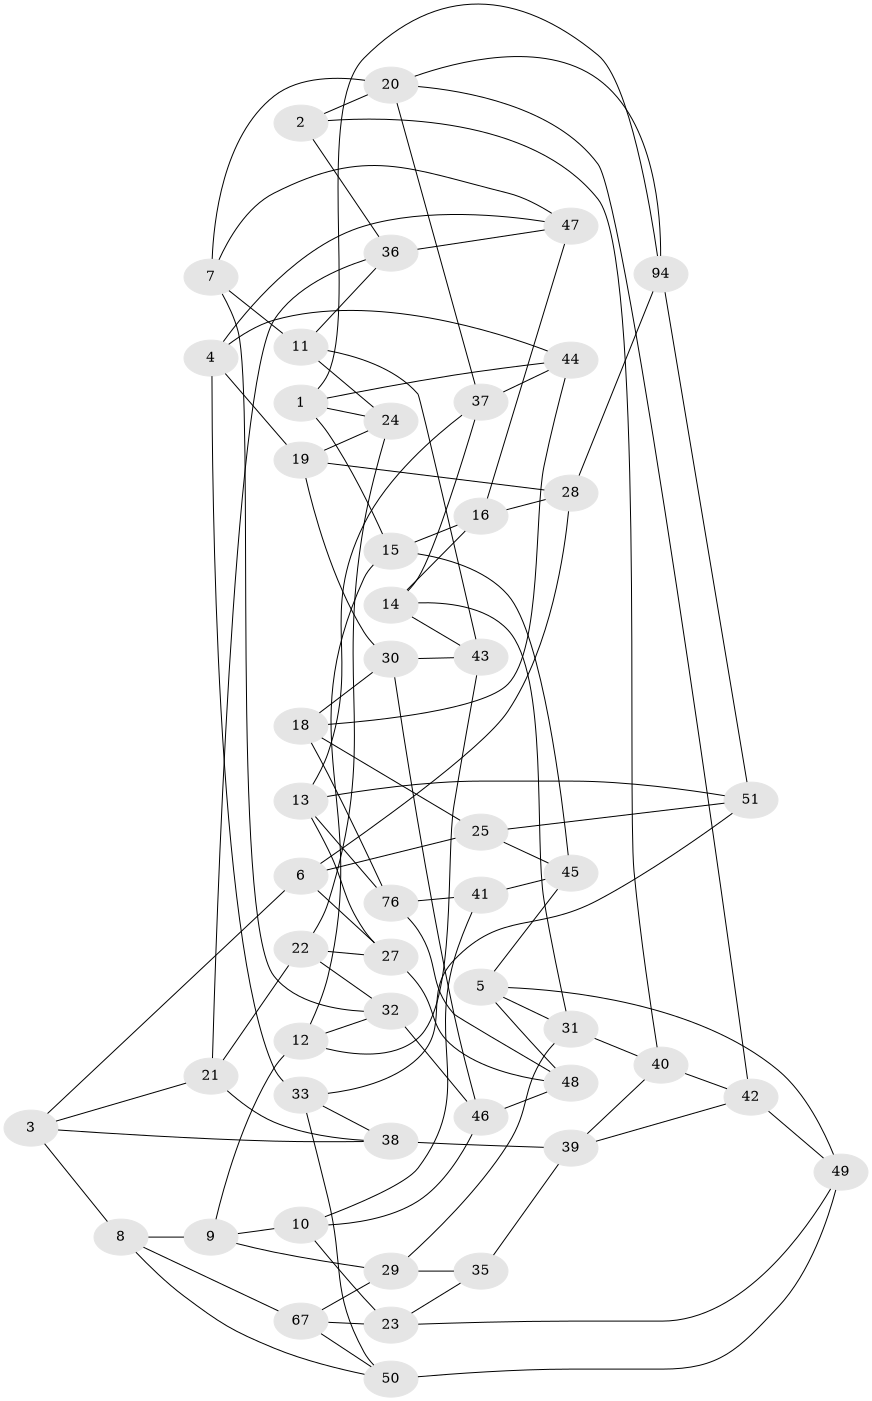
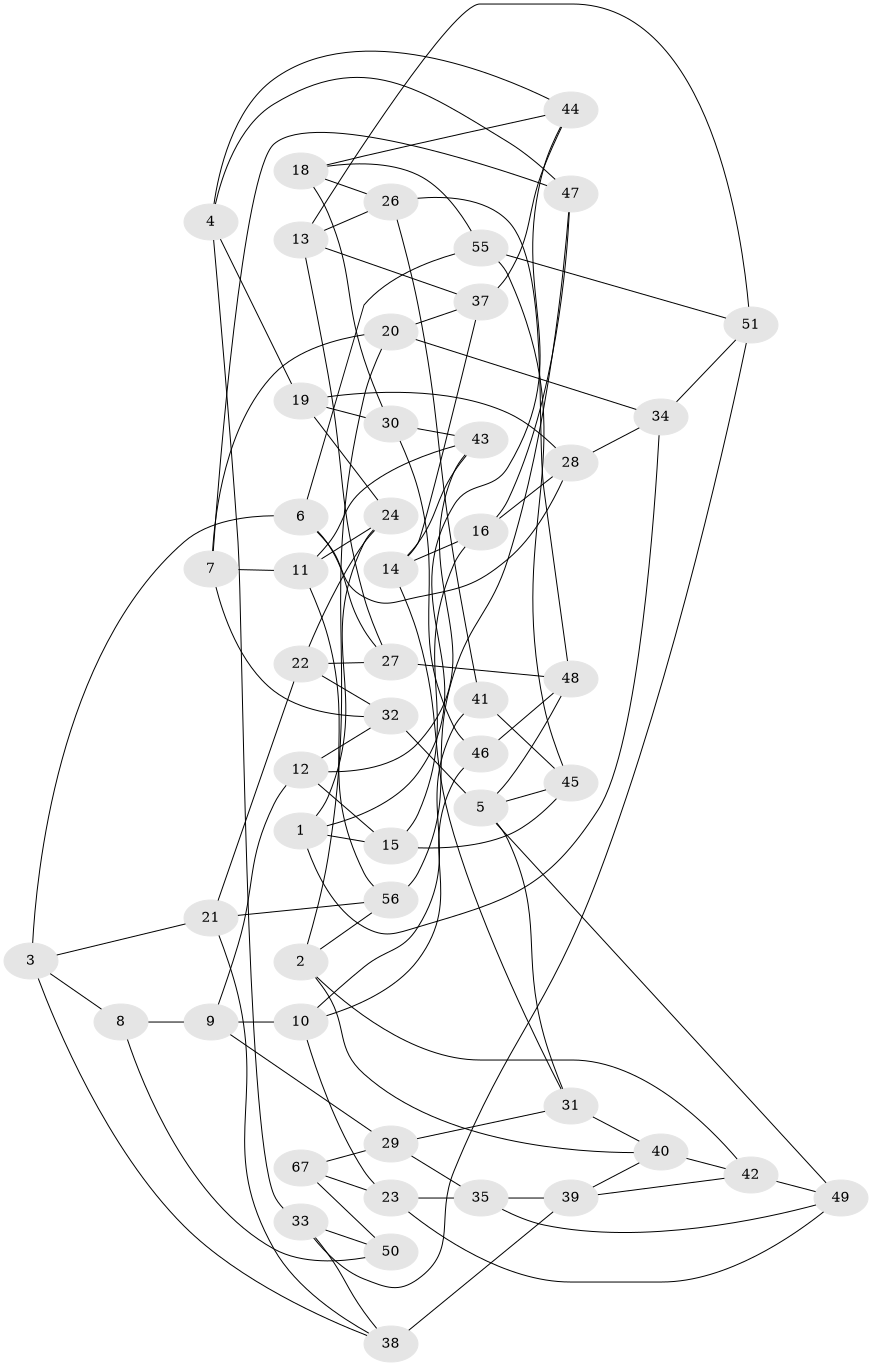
(391, 253) -> (391, 900)
(661, 274) -> (661, 417)
(666, 520) -> (531, 1060)
(481, 832) -> (481, 248)
(391, 903) -> (391, 202)
(436, 1064) -> (448, 775)
(211, 1279) -> none
(674, 1369) -> (659, 1231)
